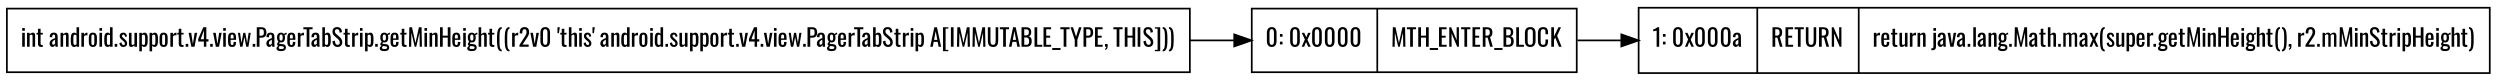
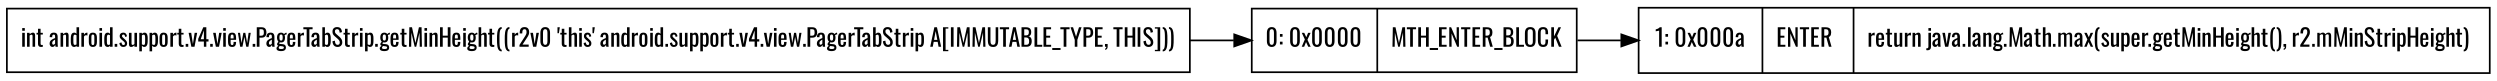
(1808, 40) -> (1805, 40)
